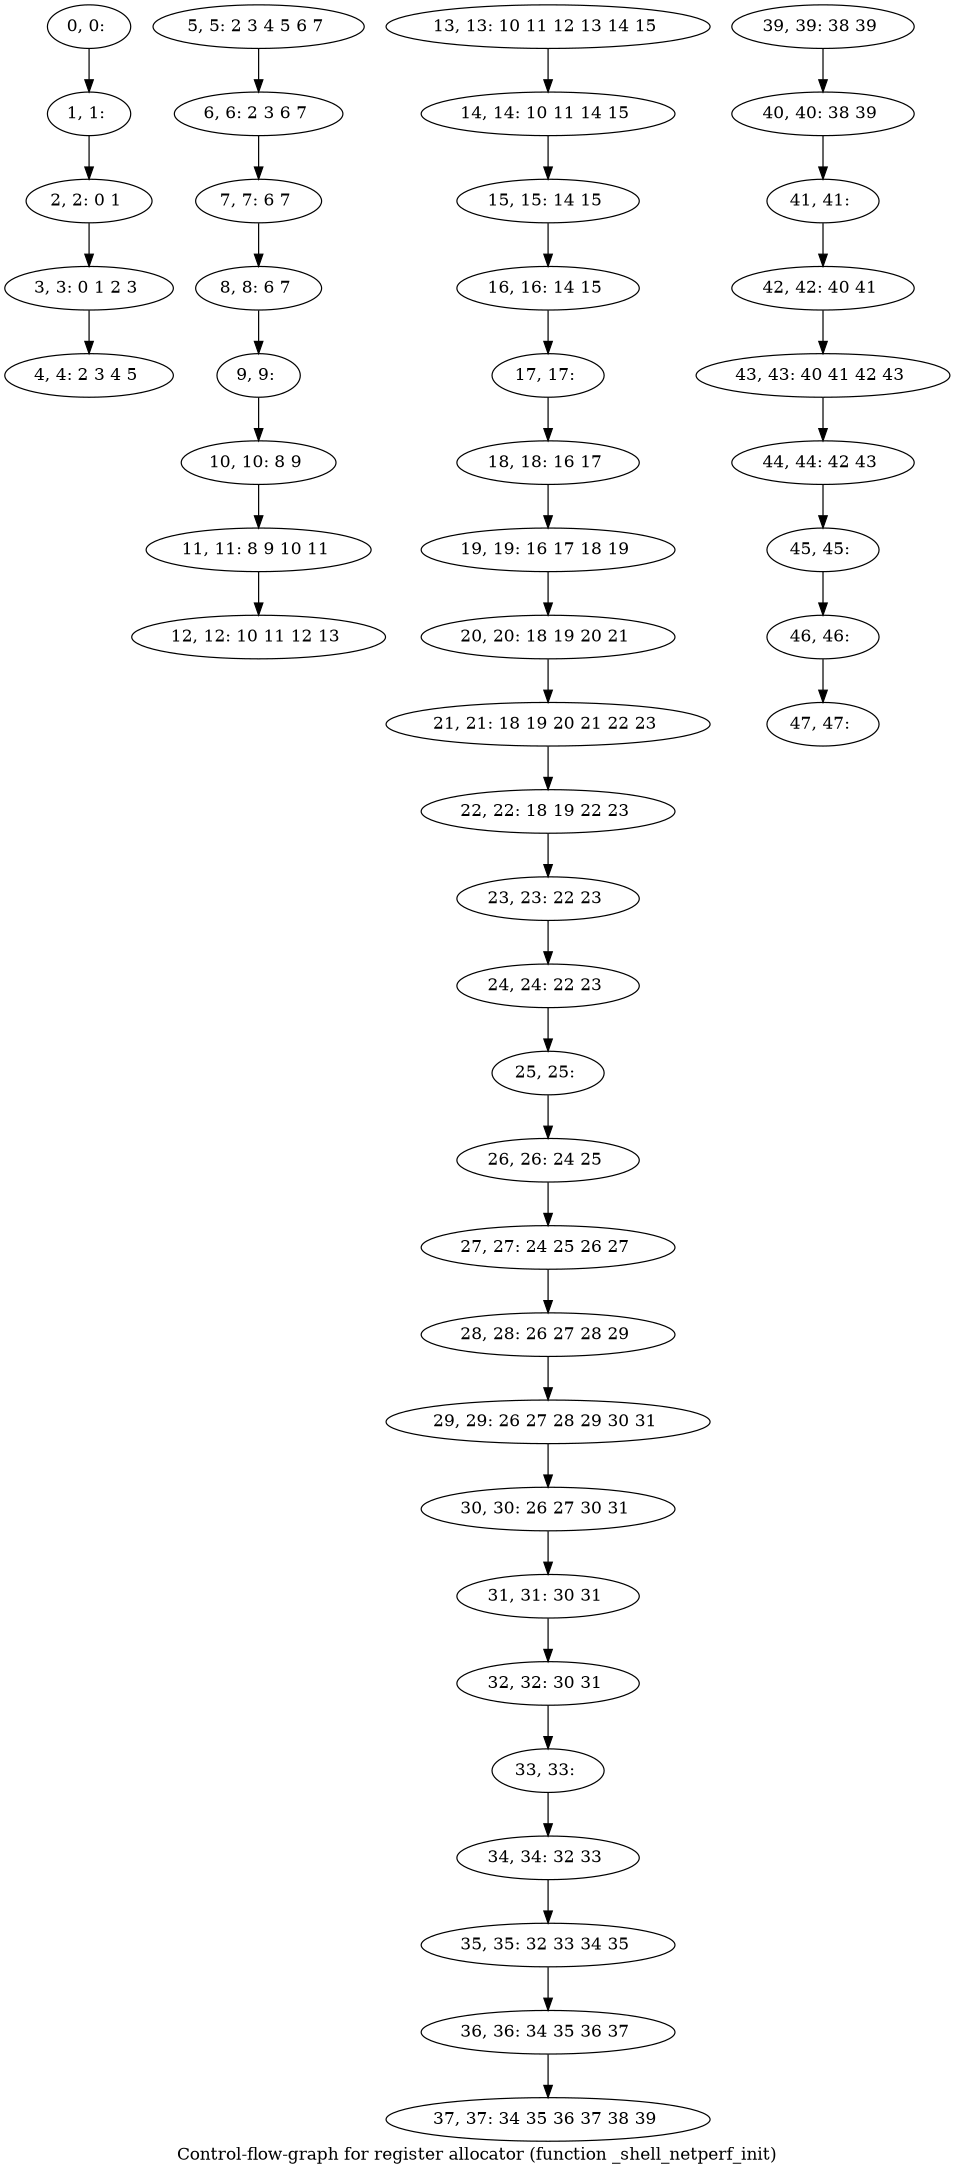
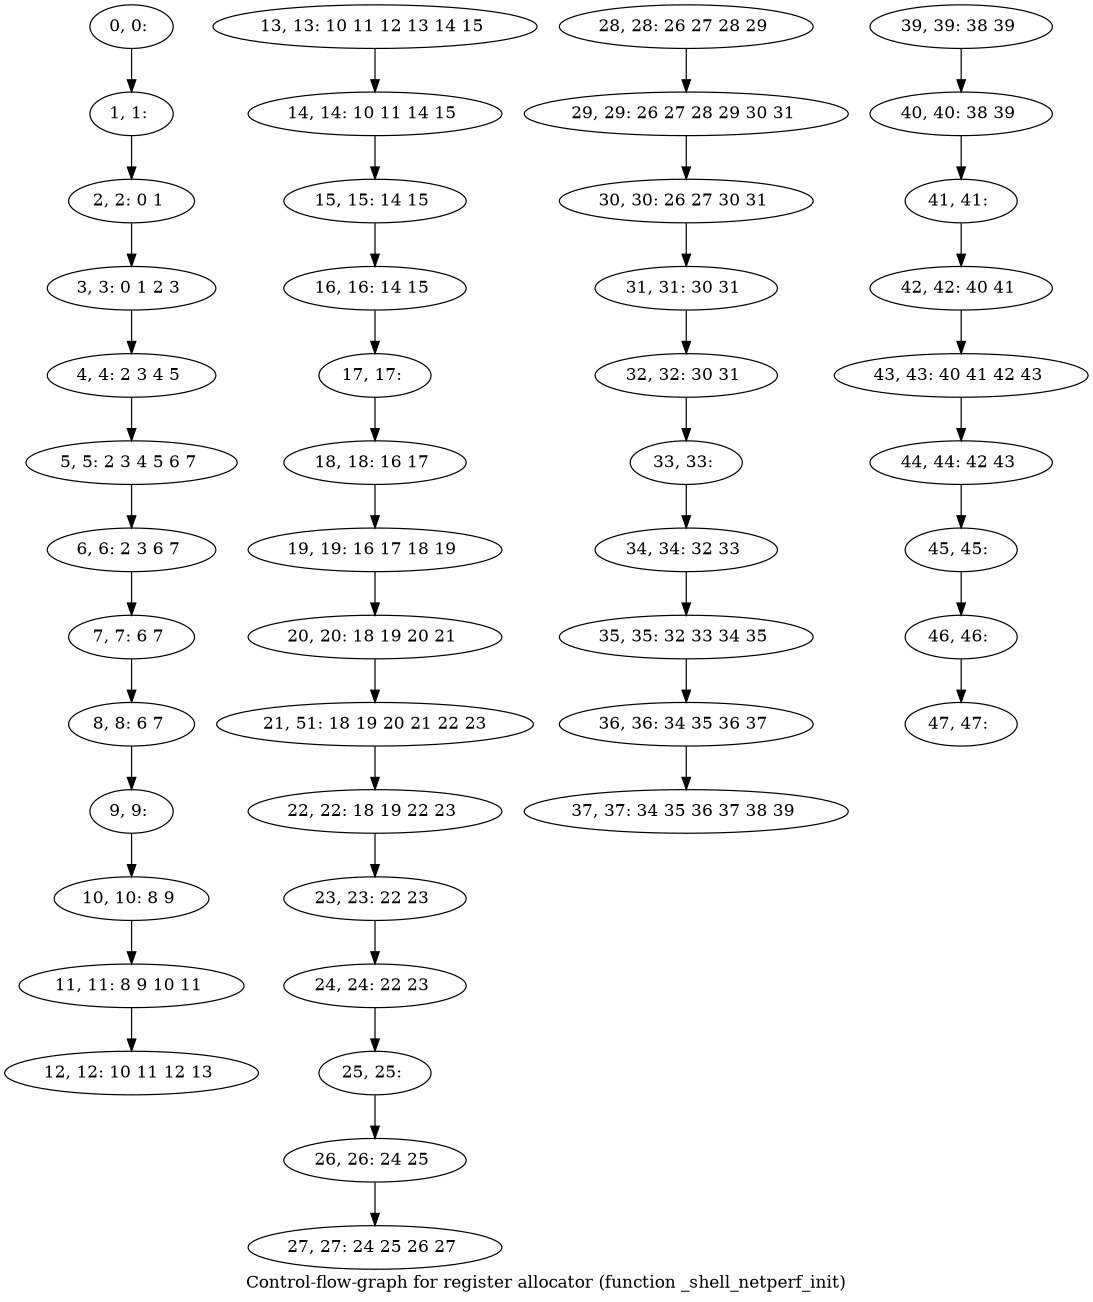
none -> (132, 413)
(548, 724) -> (375, 724)
(548, 1285) -> none
